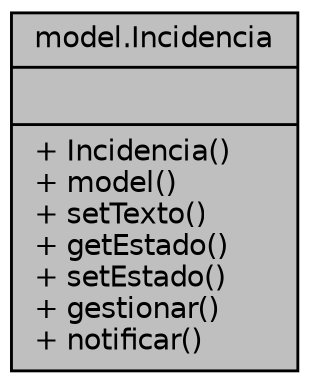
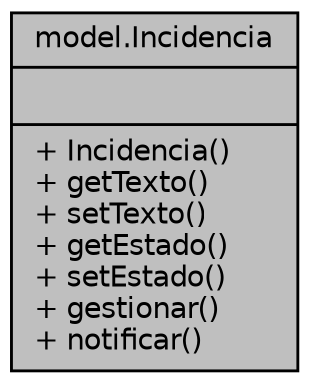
(106, 183) -> (122, 183)
